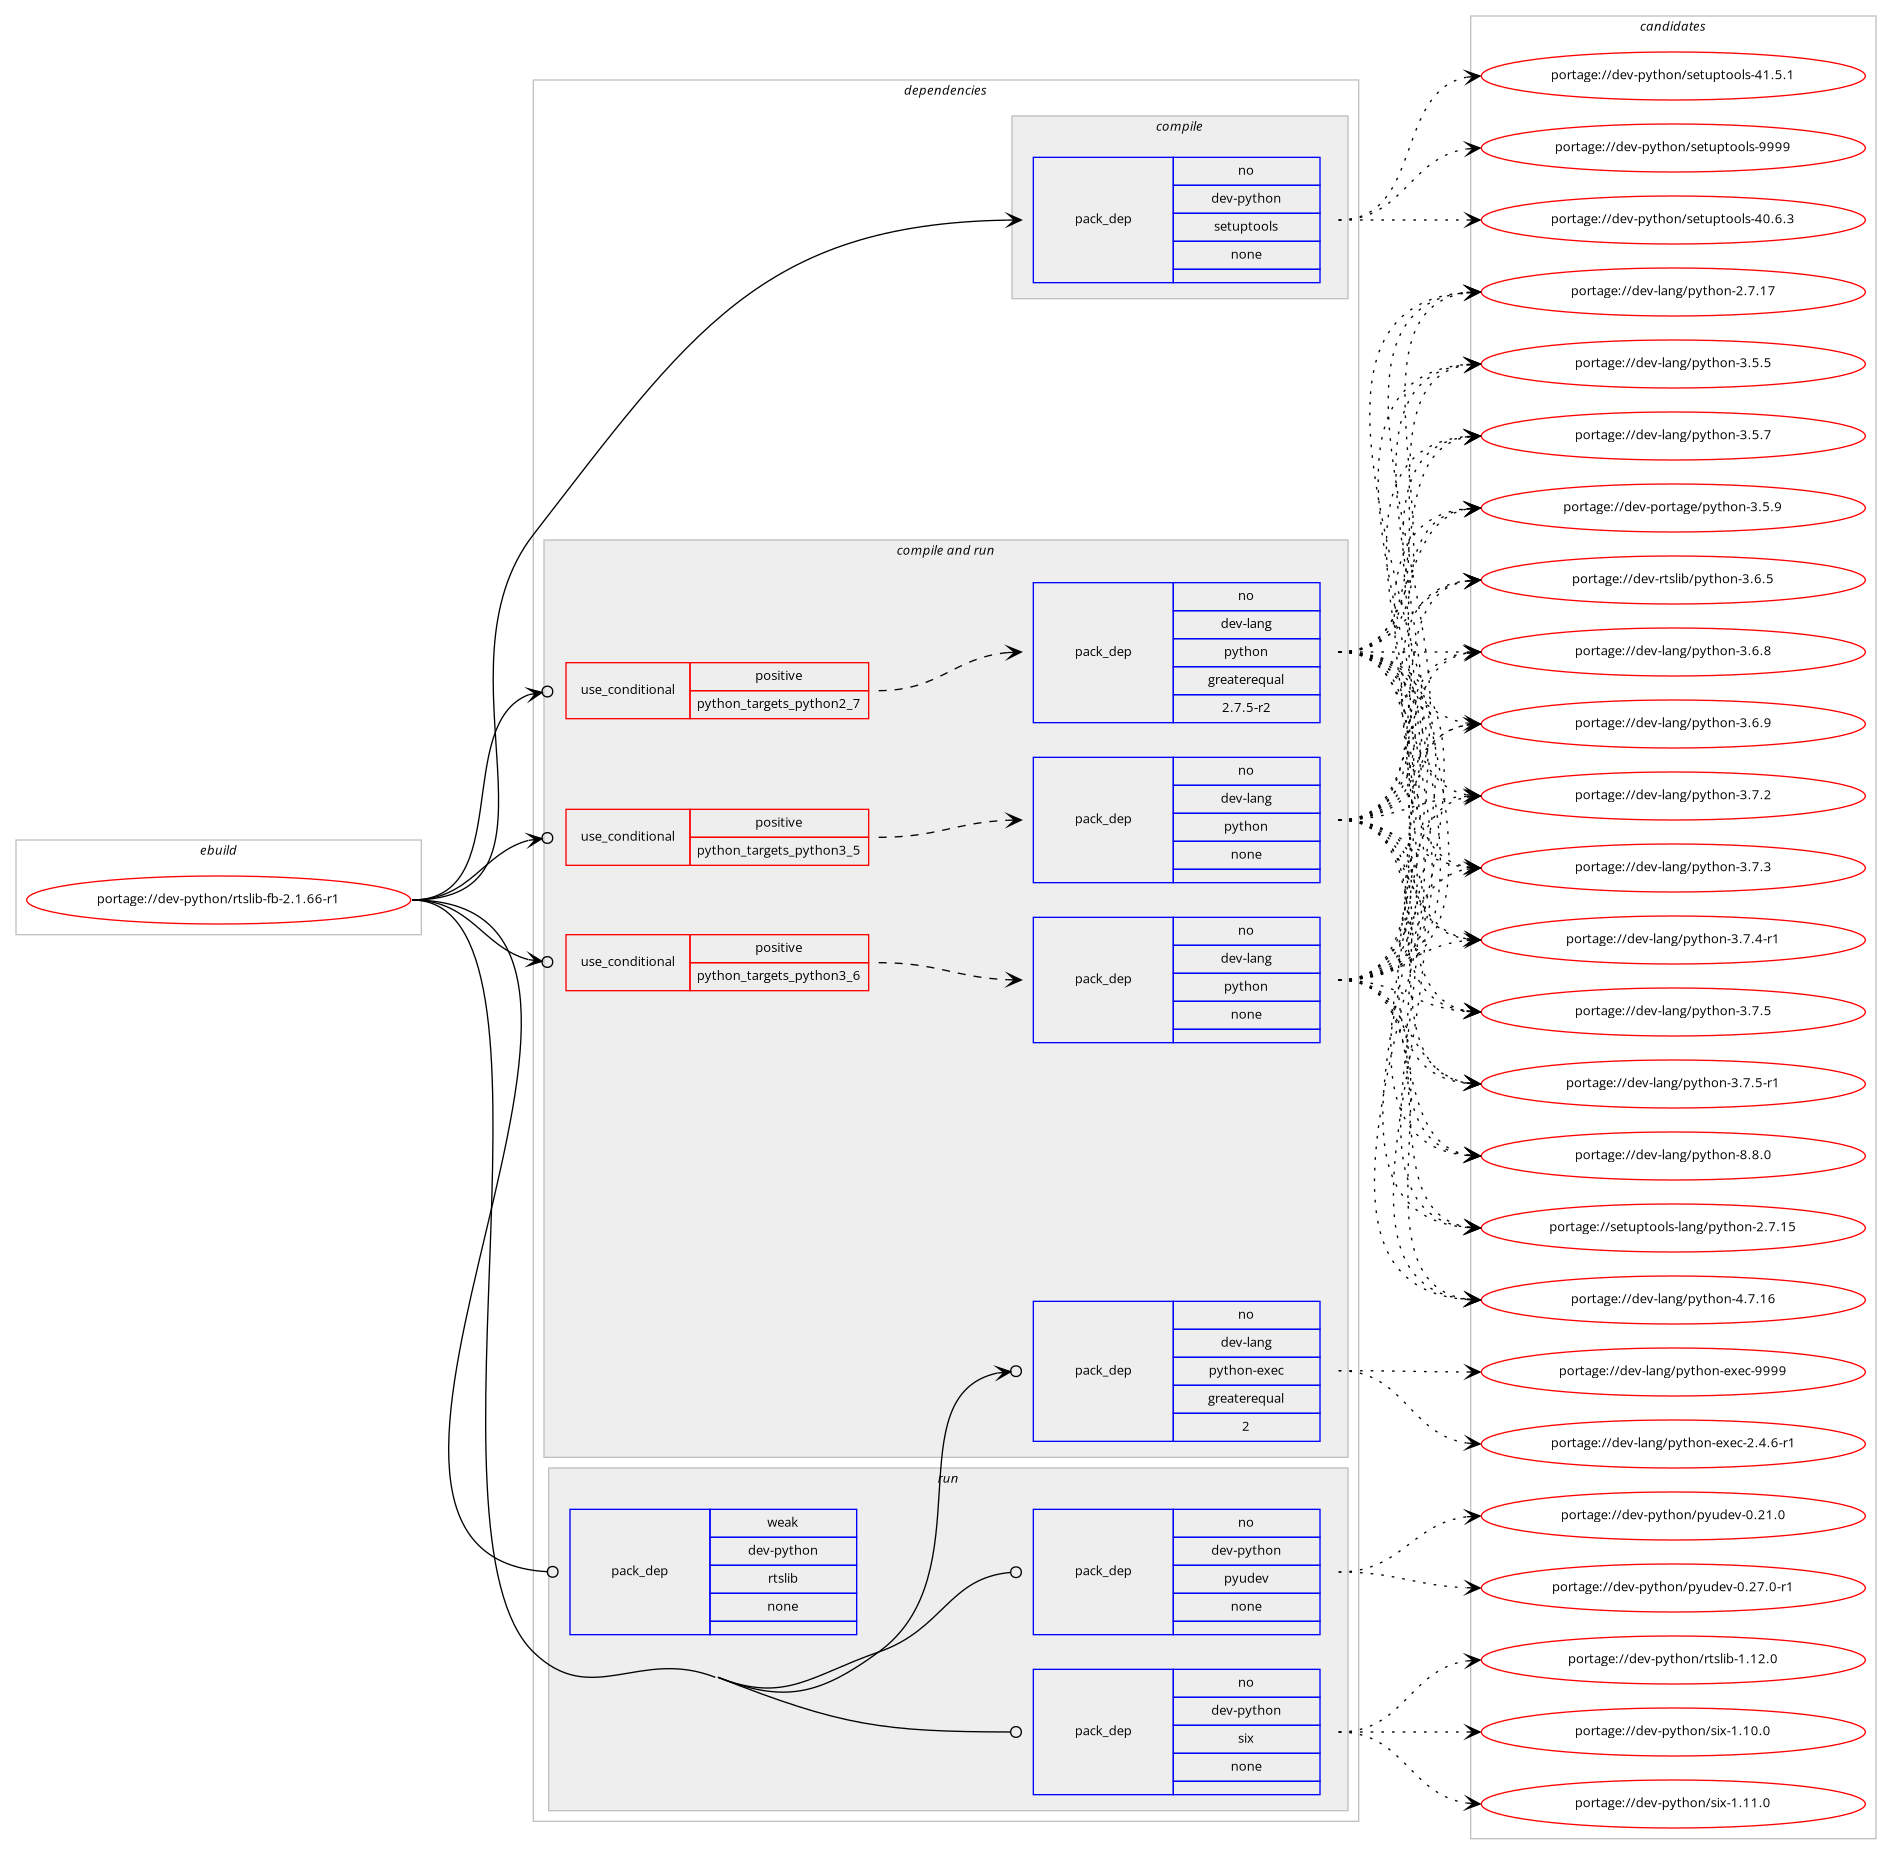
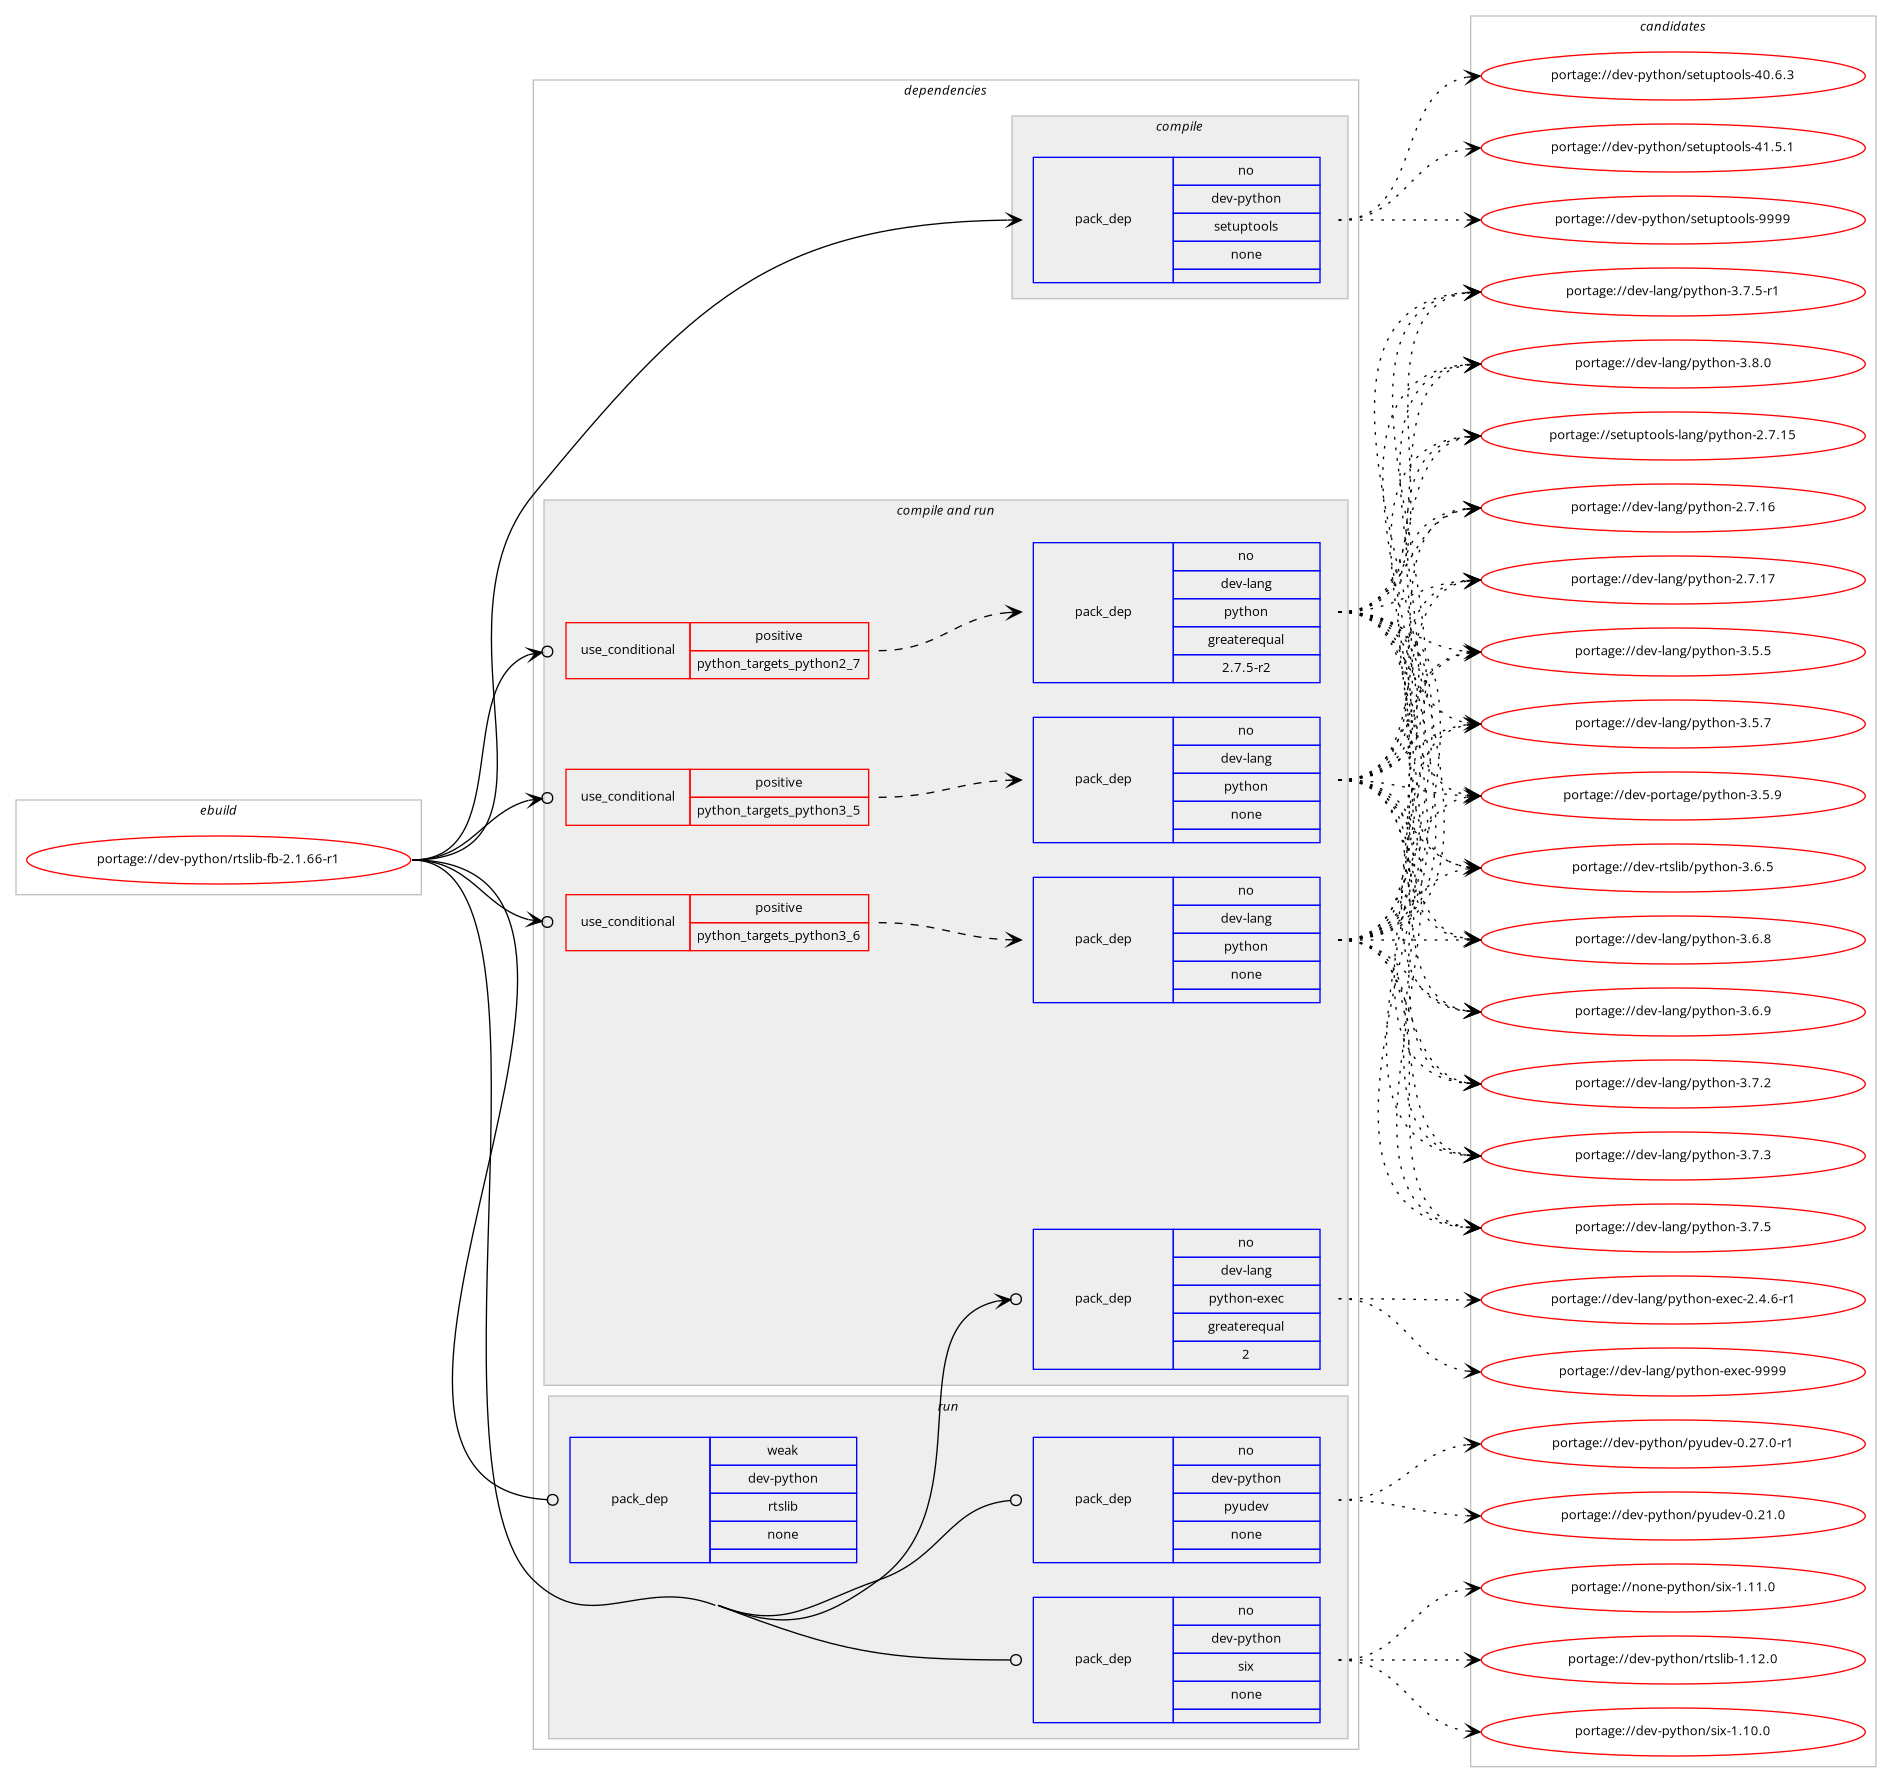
(1673, 940) -> none
(1673, 1156) -> (1673, 364)
(1673, 1300) -> (1673, 508)
(1673, 1804) -> (1673, 1588)
